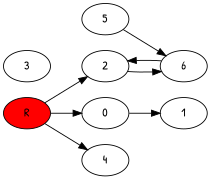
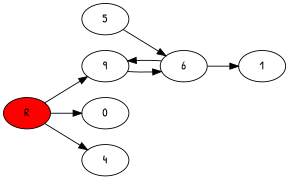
(27, 66) -> none
(105, 66) -> (105, 66)
(140, 113) -> (219, 66)
